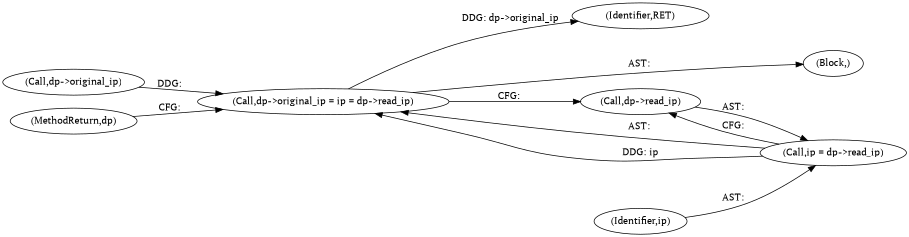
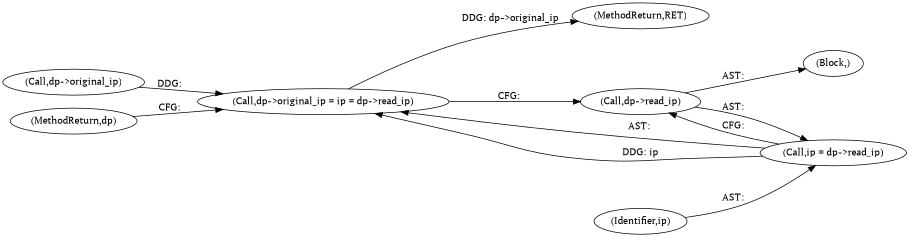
(641, 16) -> (641, 16)
(604, 76) -> (742, 82)
